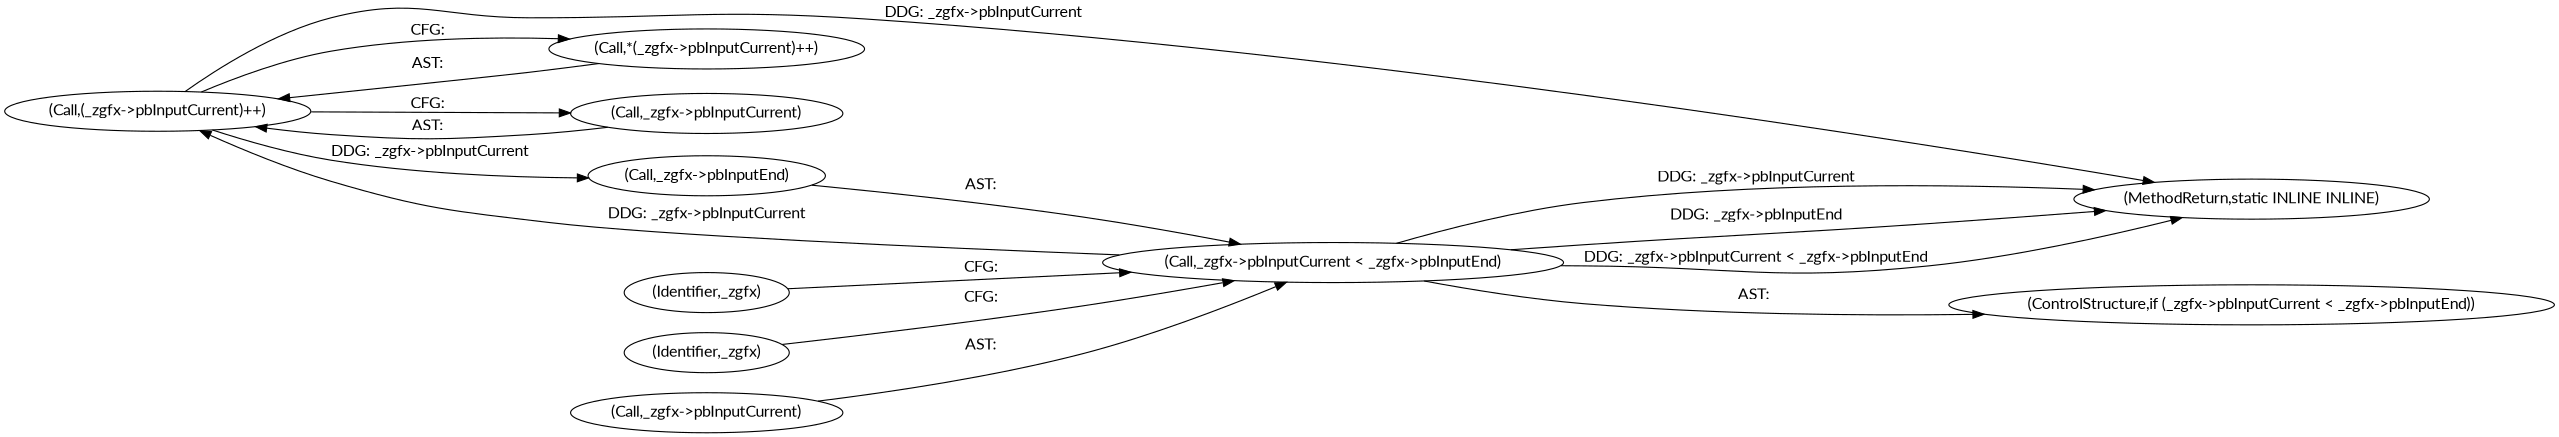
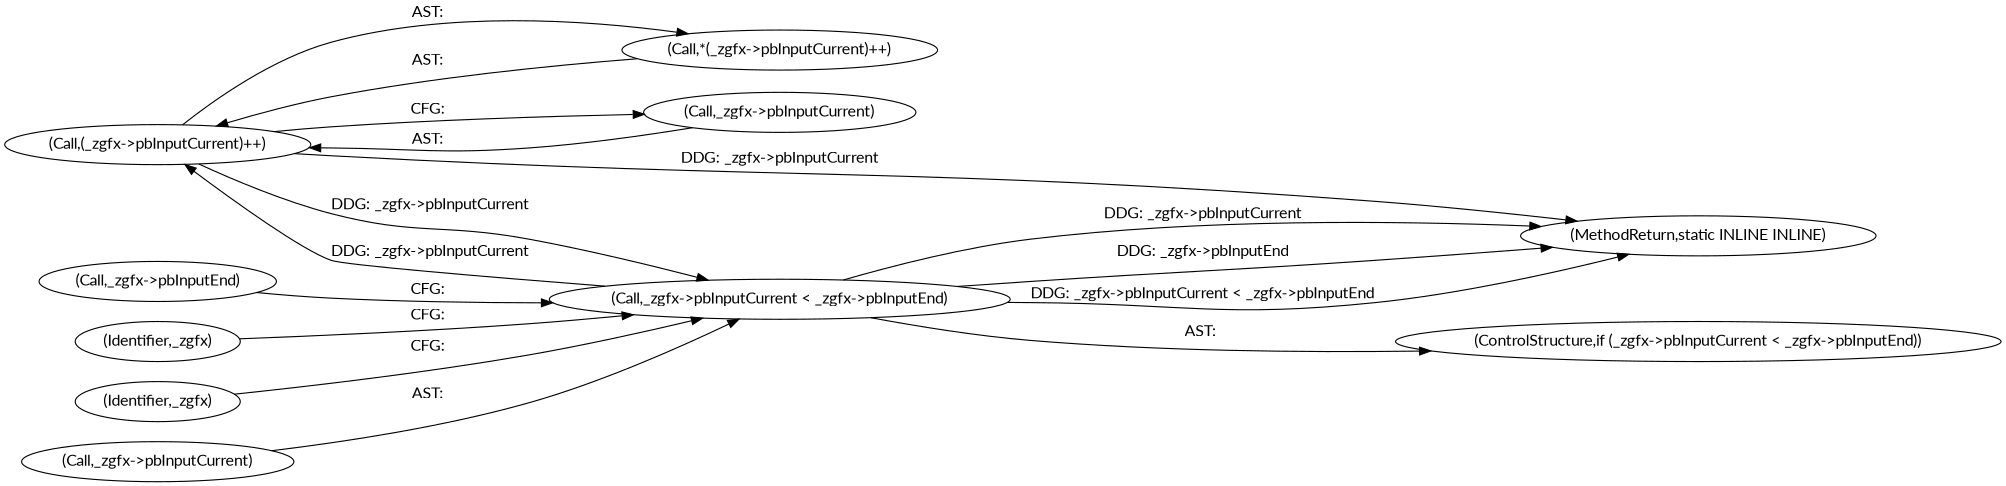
(430, 31) -> (430, 13)
(393, 168) -> (445, 230)
(983, 185) -> (430, 290)
